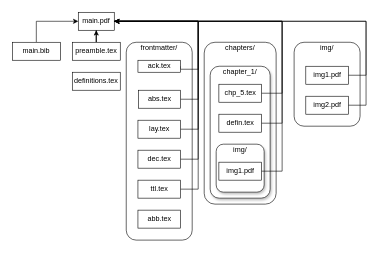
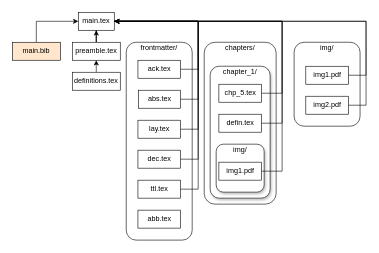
(96, 21) -> (96, 21)
(36, 51) -> (36, 51)
none -> (96, 65)
(159, 66) -> (159, 69)
